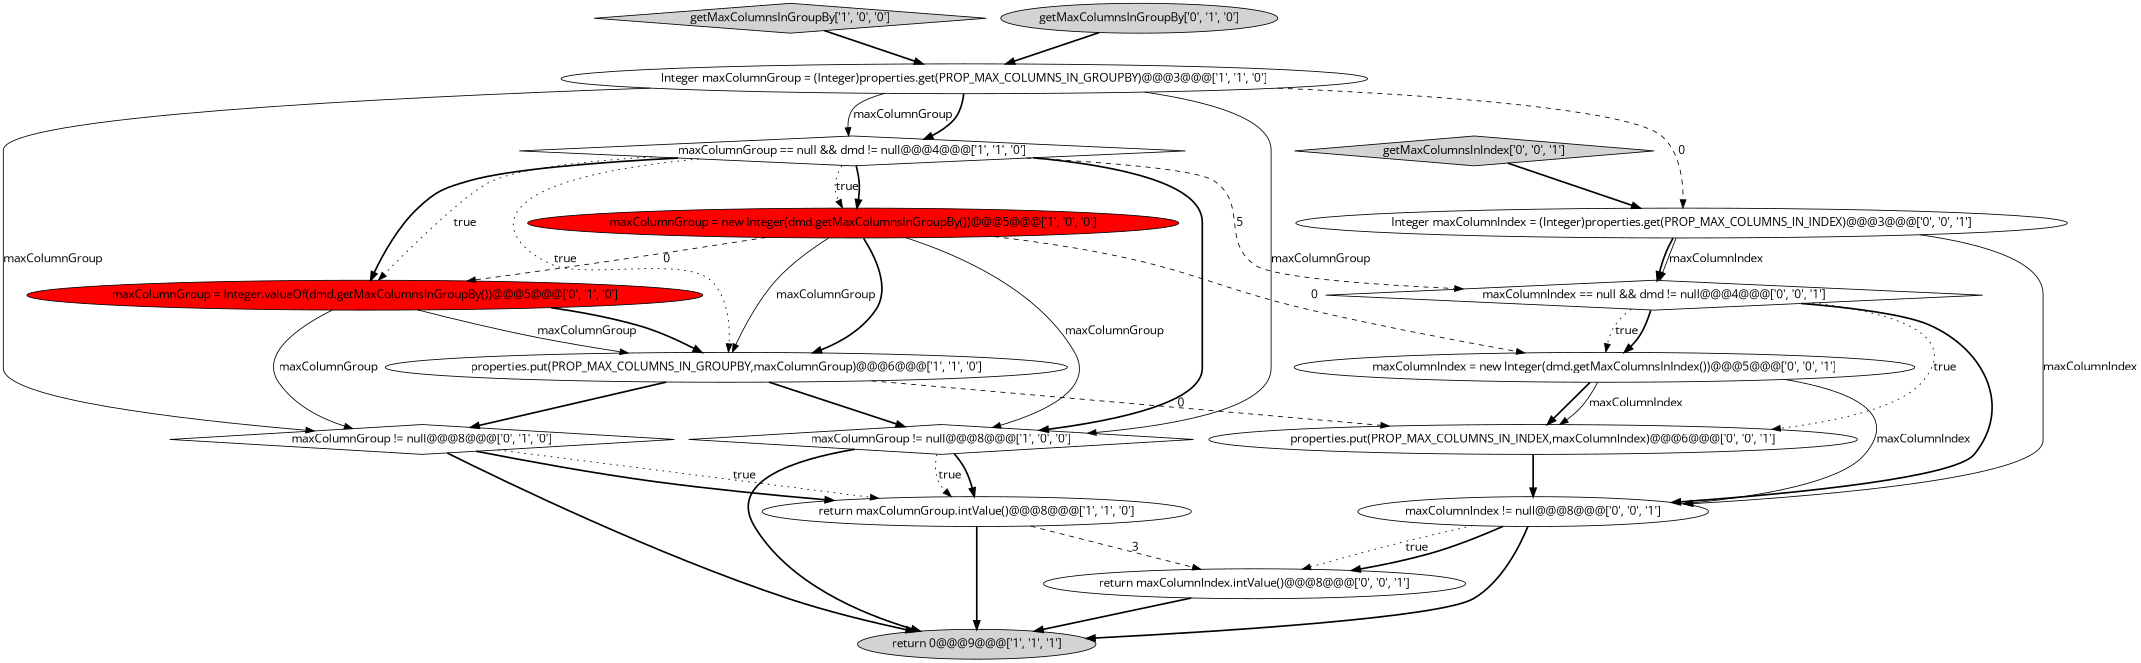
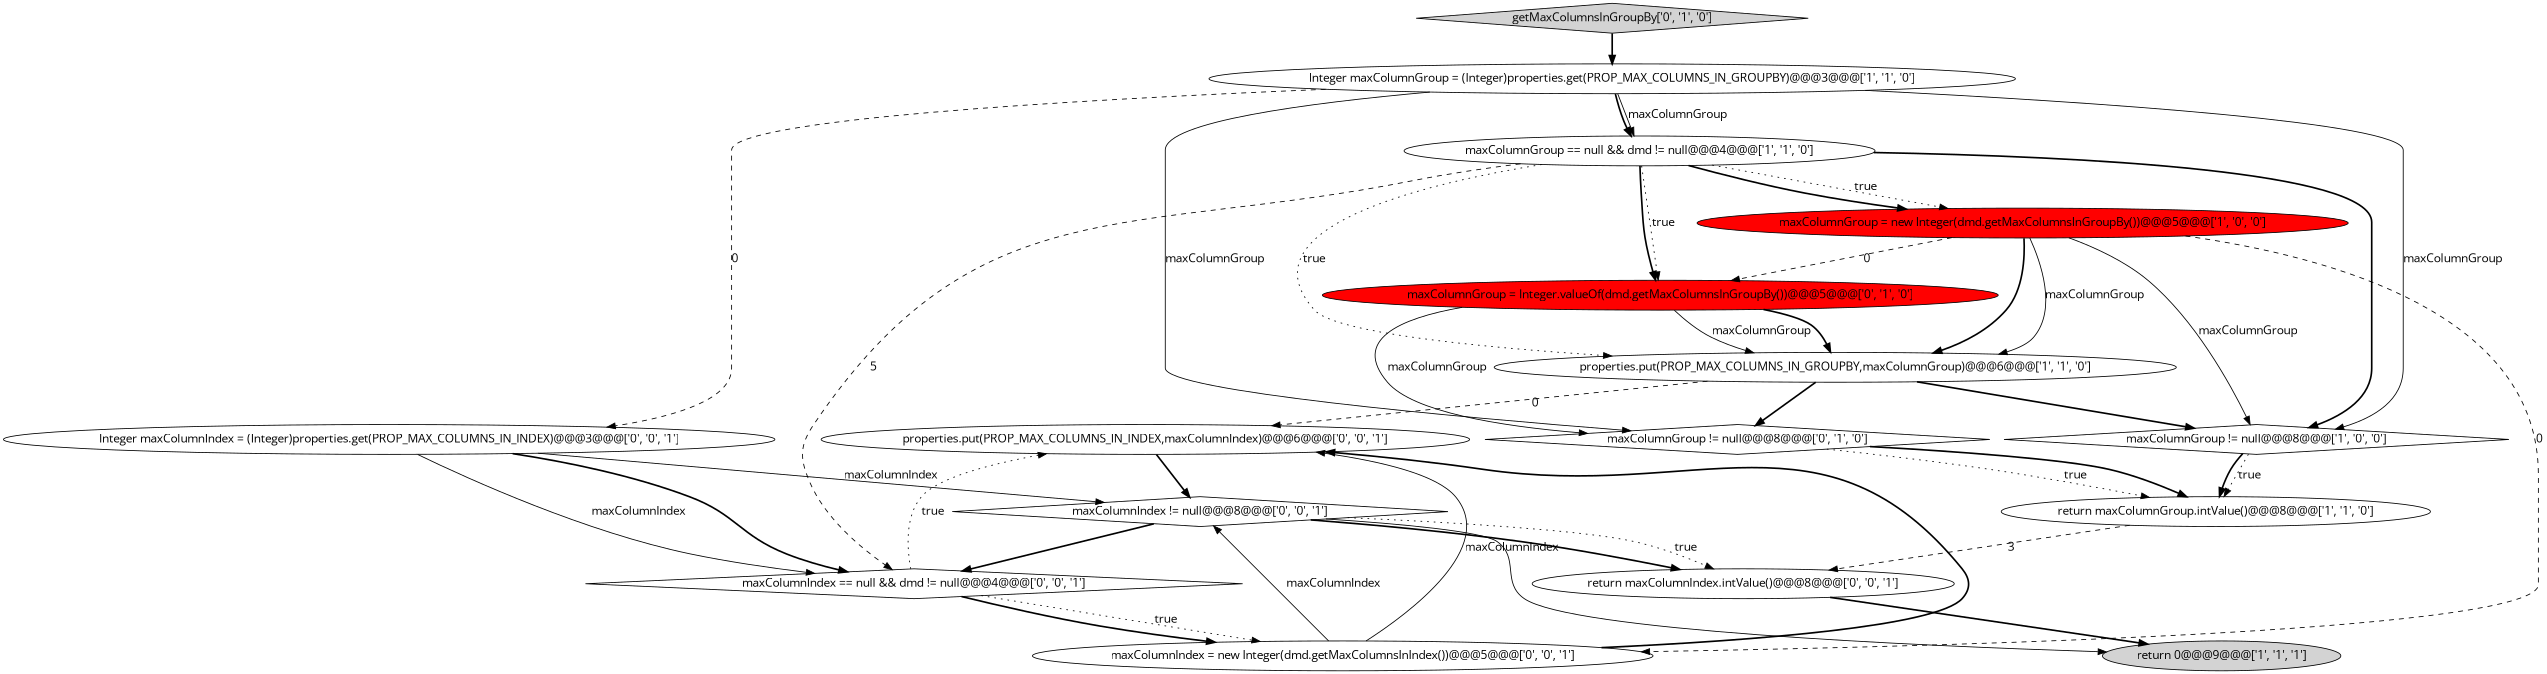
(790, 18) -> none
(1139, 18) -> (1612, 18)
(852, 151) -> (1640, 151)
(1474, 151) -> none
(1971, 457) -> (1062, 546)
(1533, 512) -> (1200, 512)
(767, 544) -> none
(672, 555) -> none
(977, 574) -> none
(1331, 622) -> (1690, 629)
